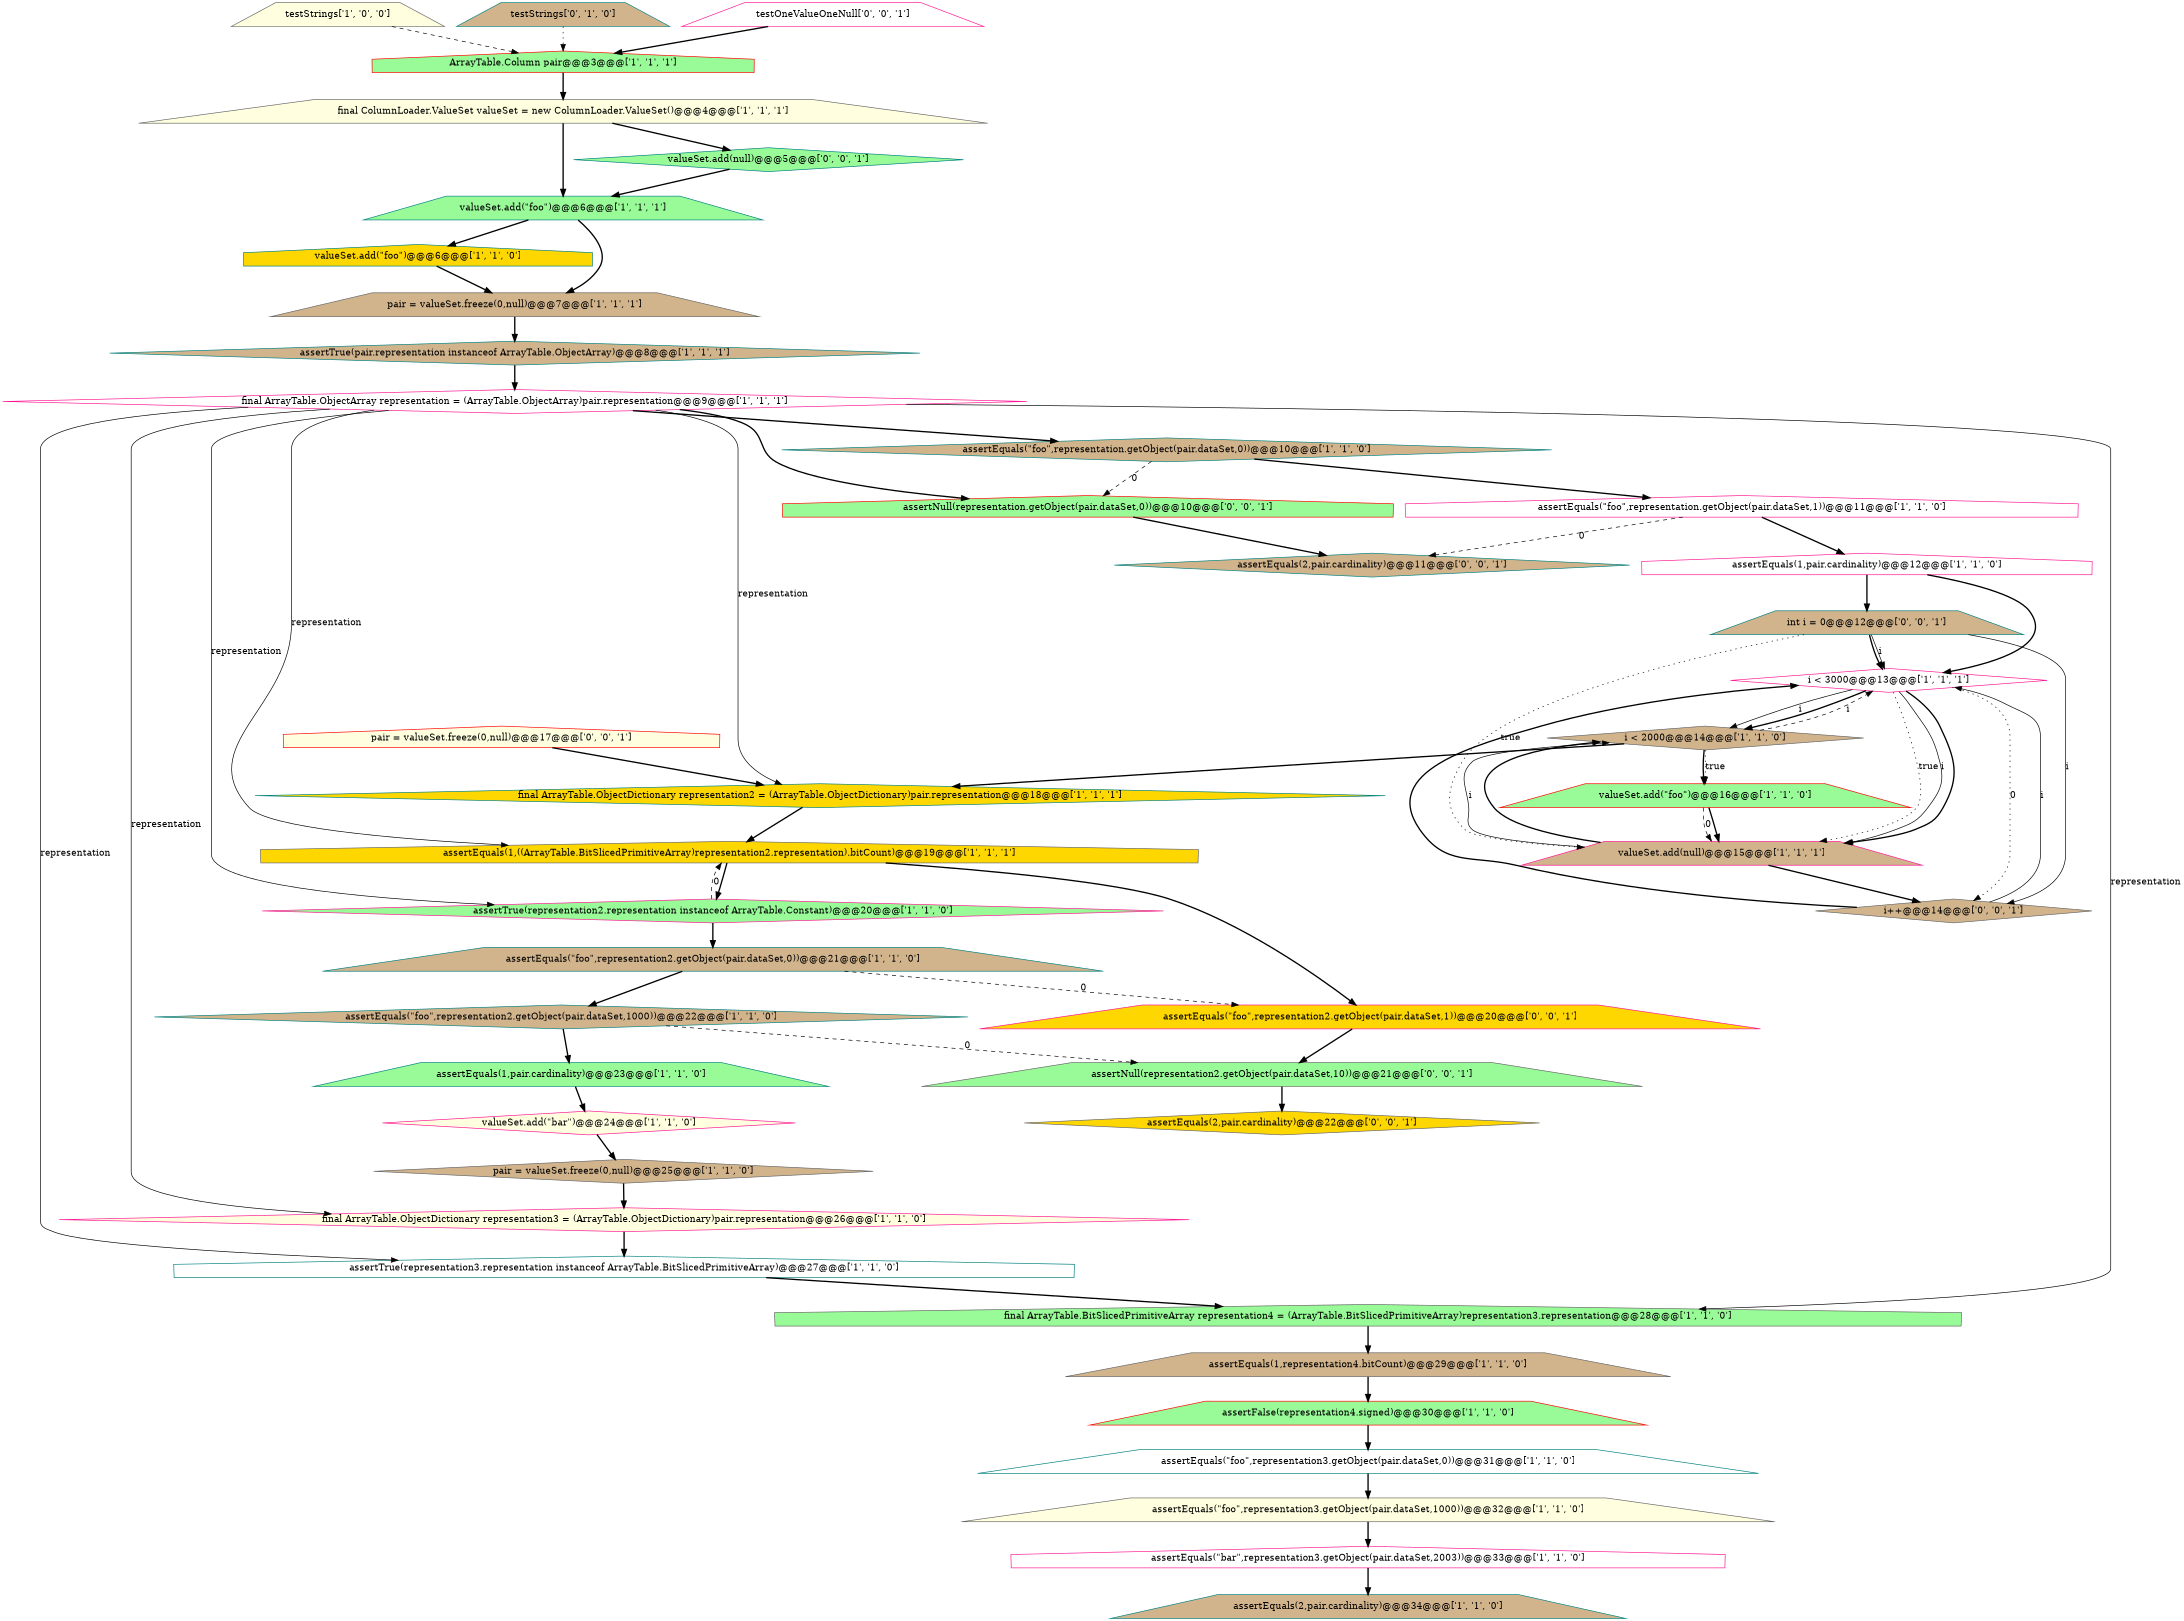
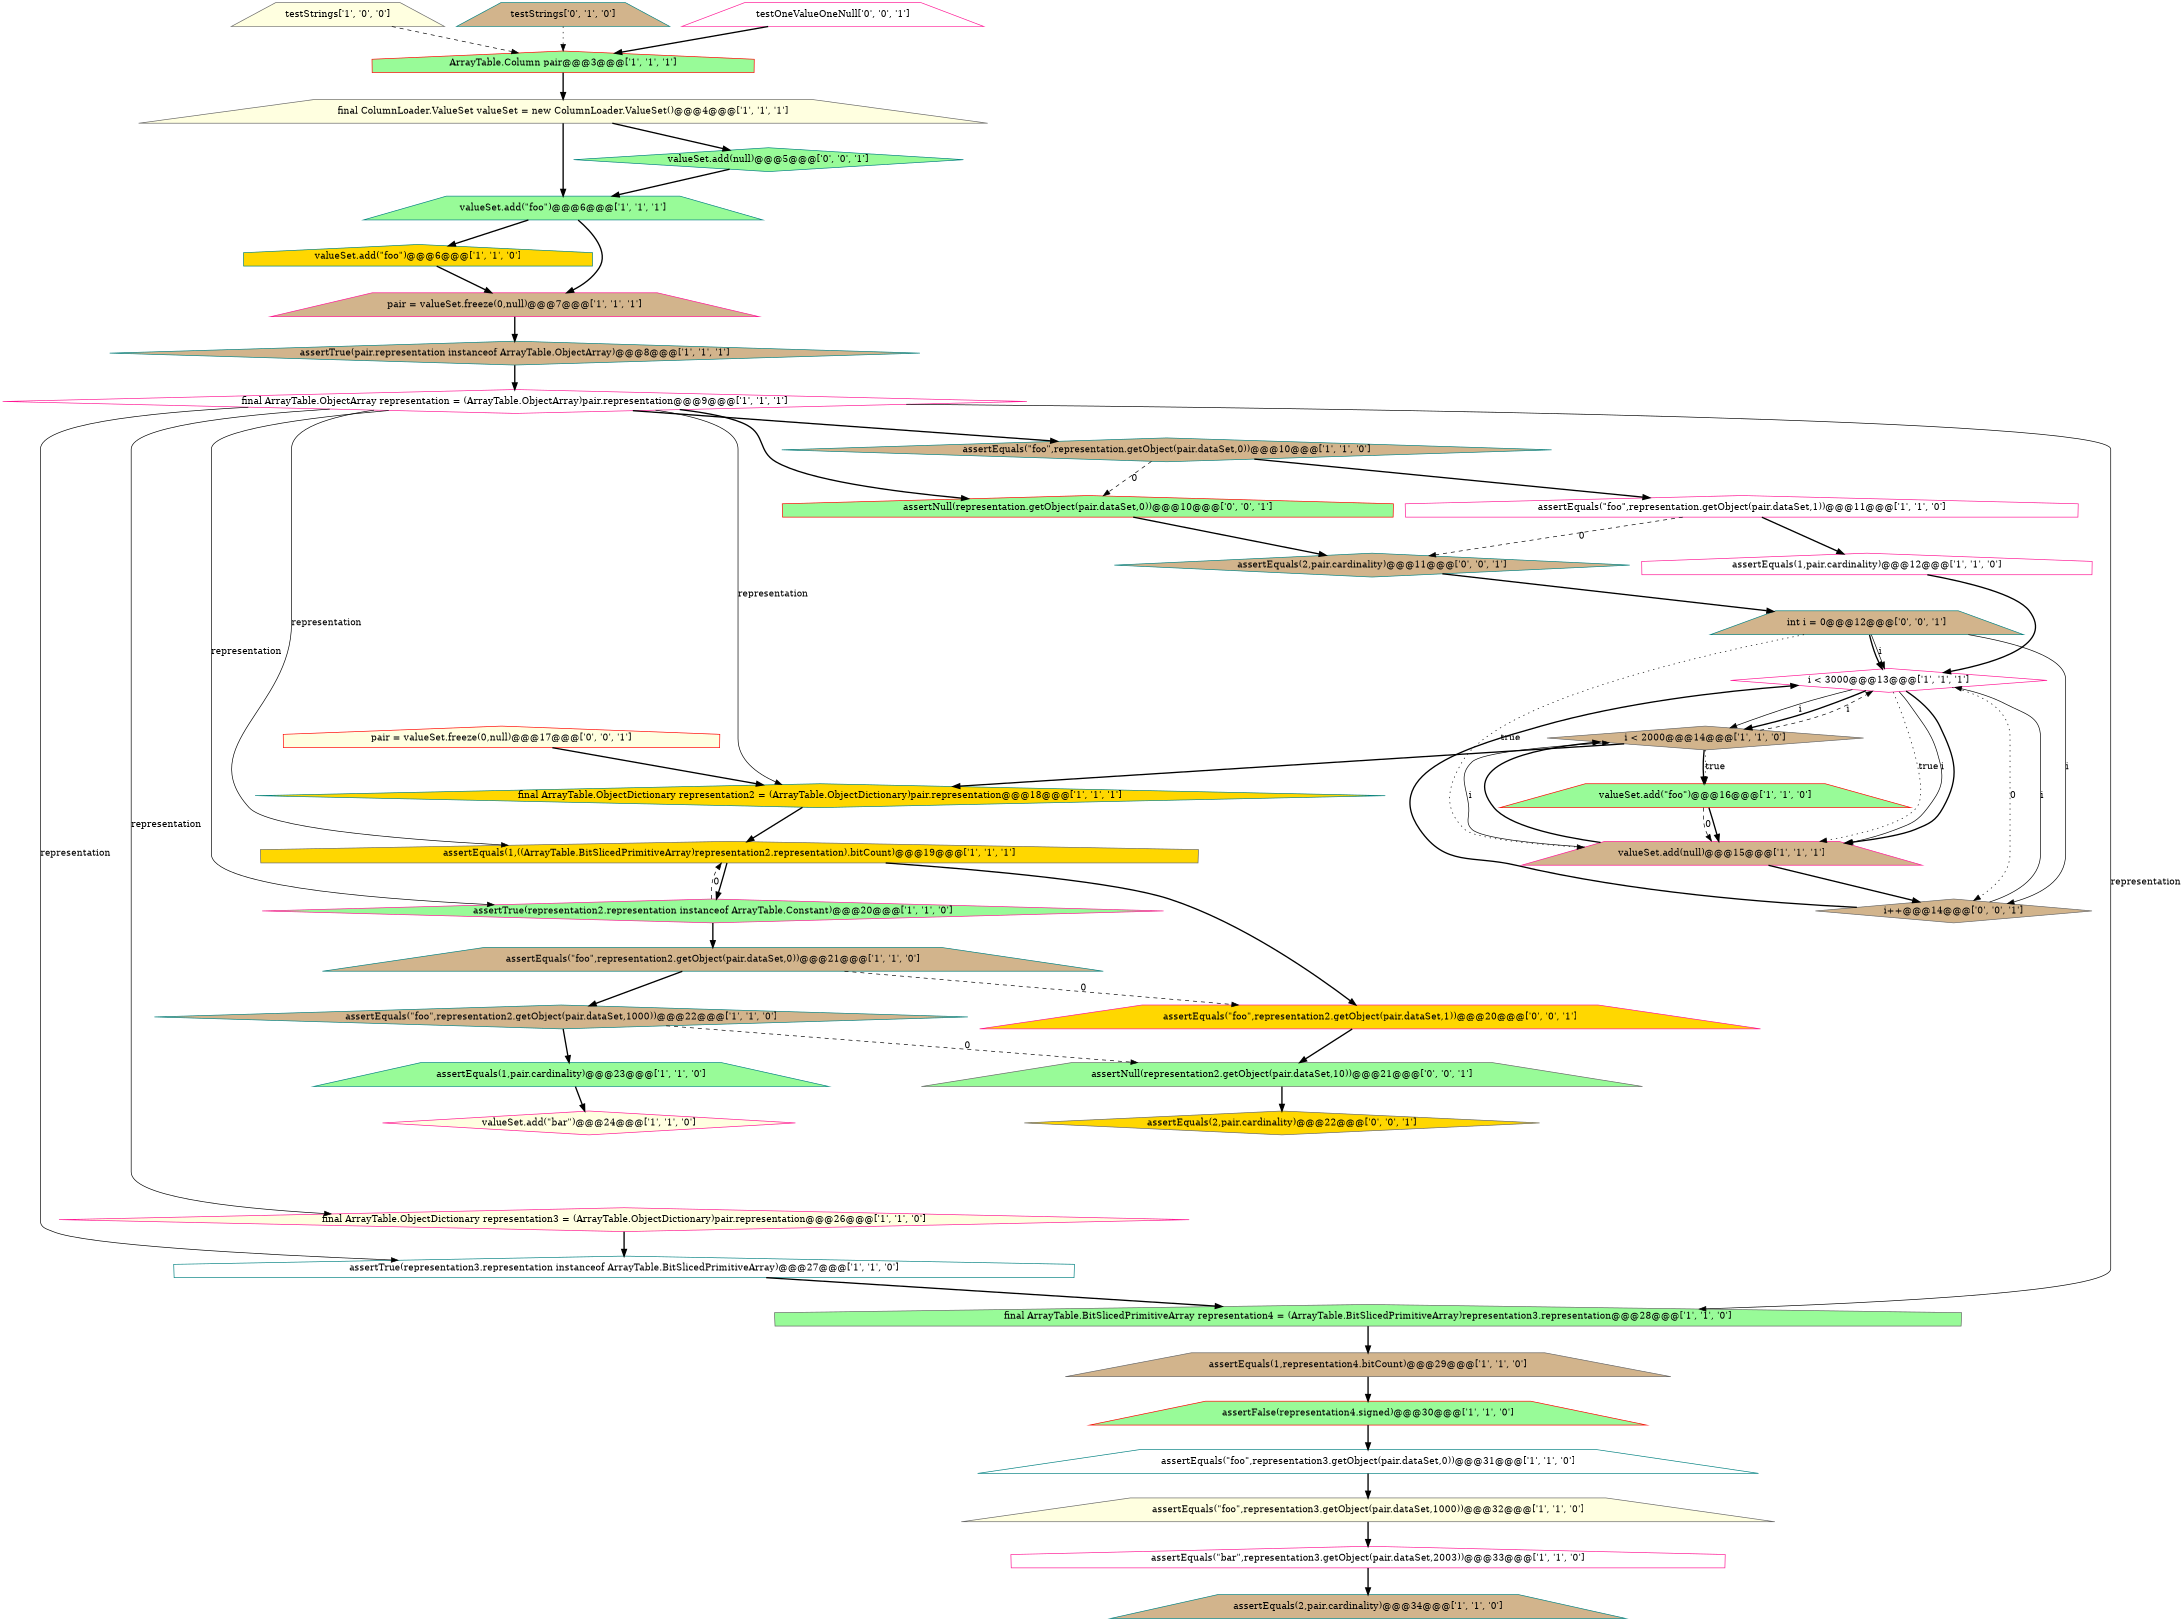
(515, 305) -> (515, 305)
(1867, 589) -> (1605, 592)
(623, 1171) -> none
